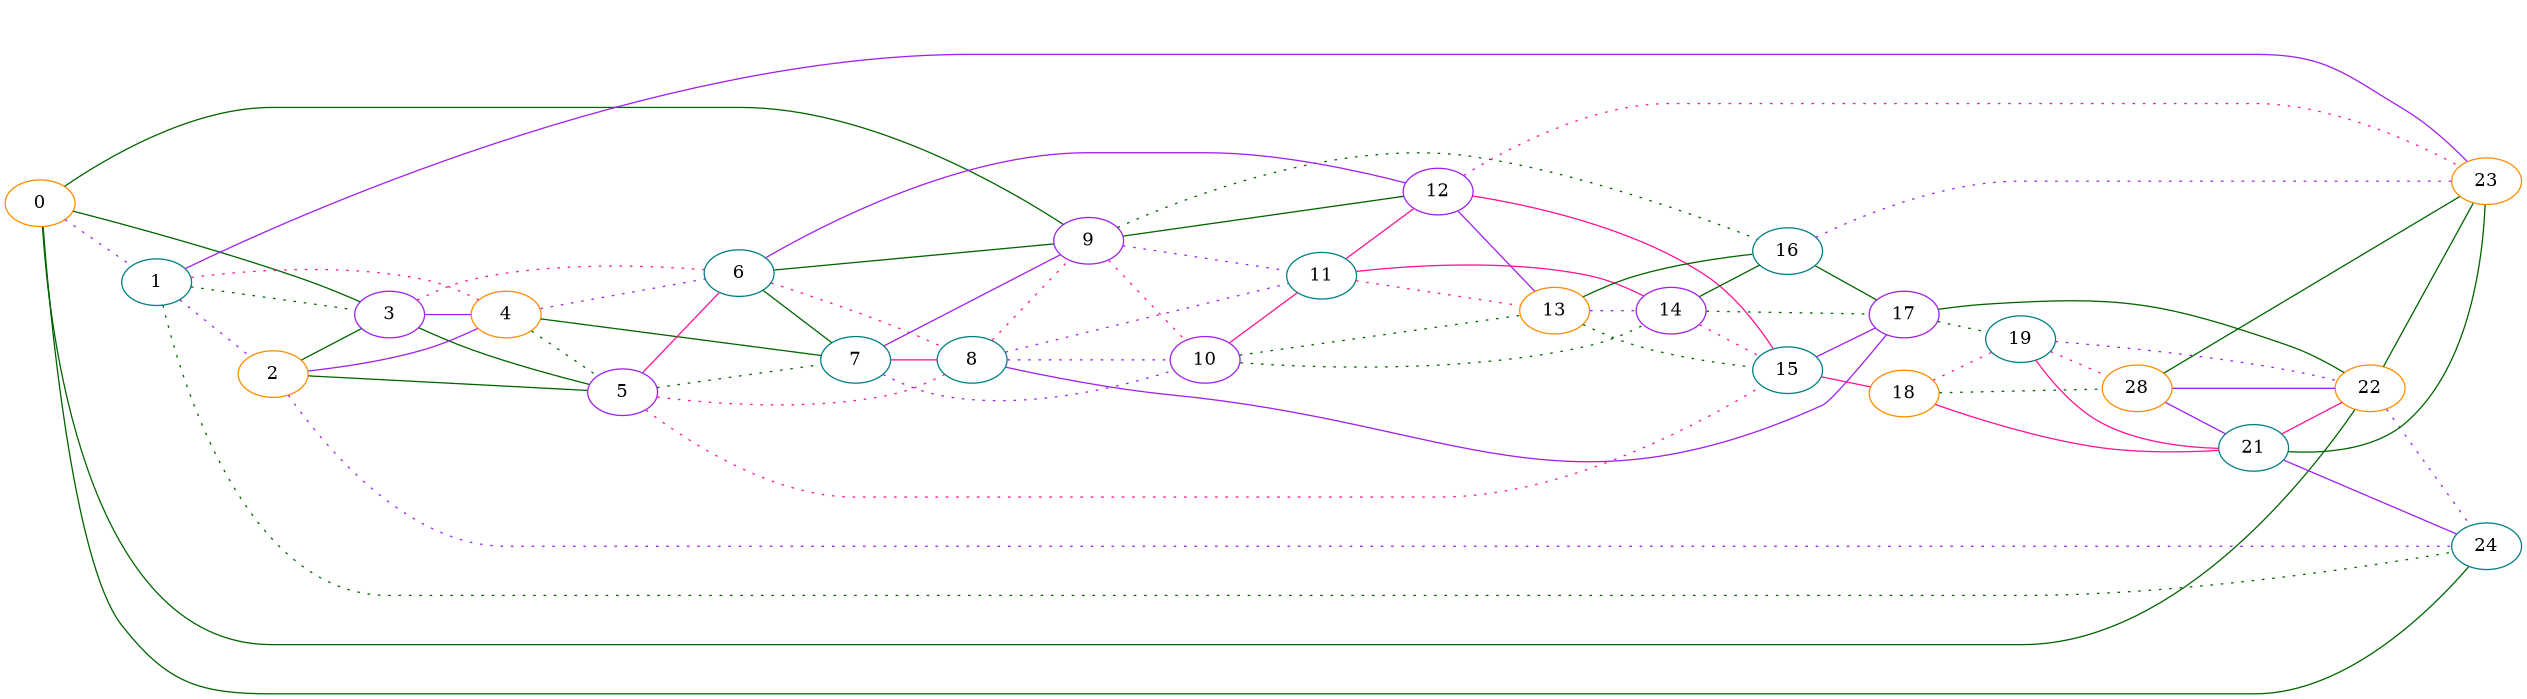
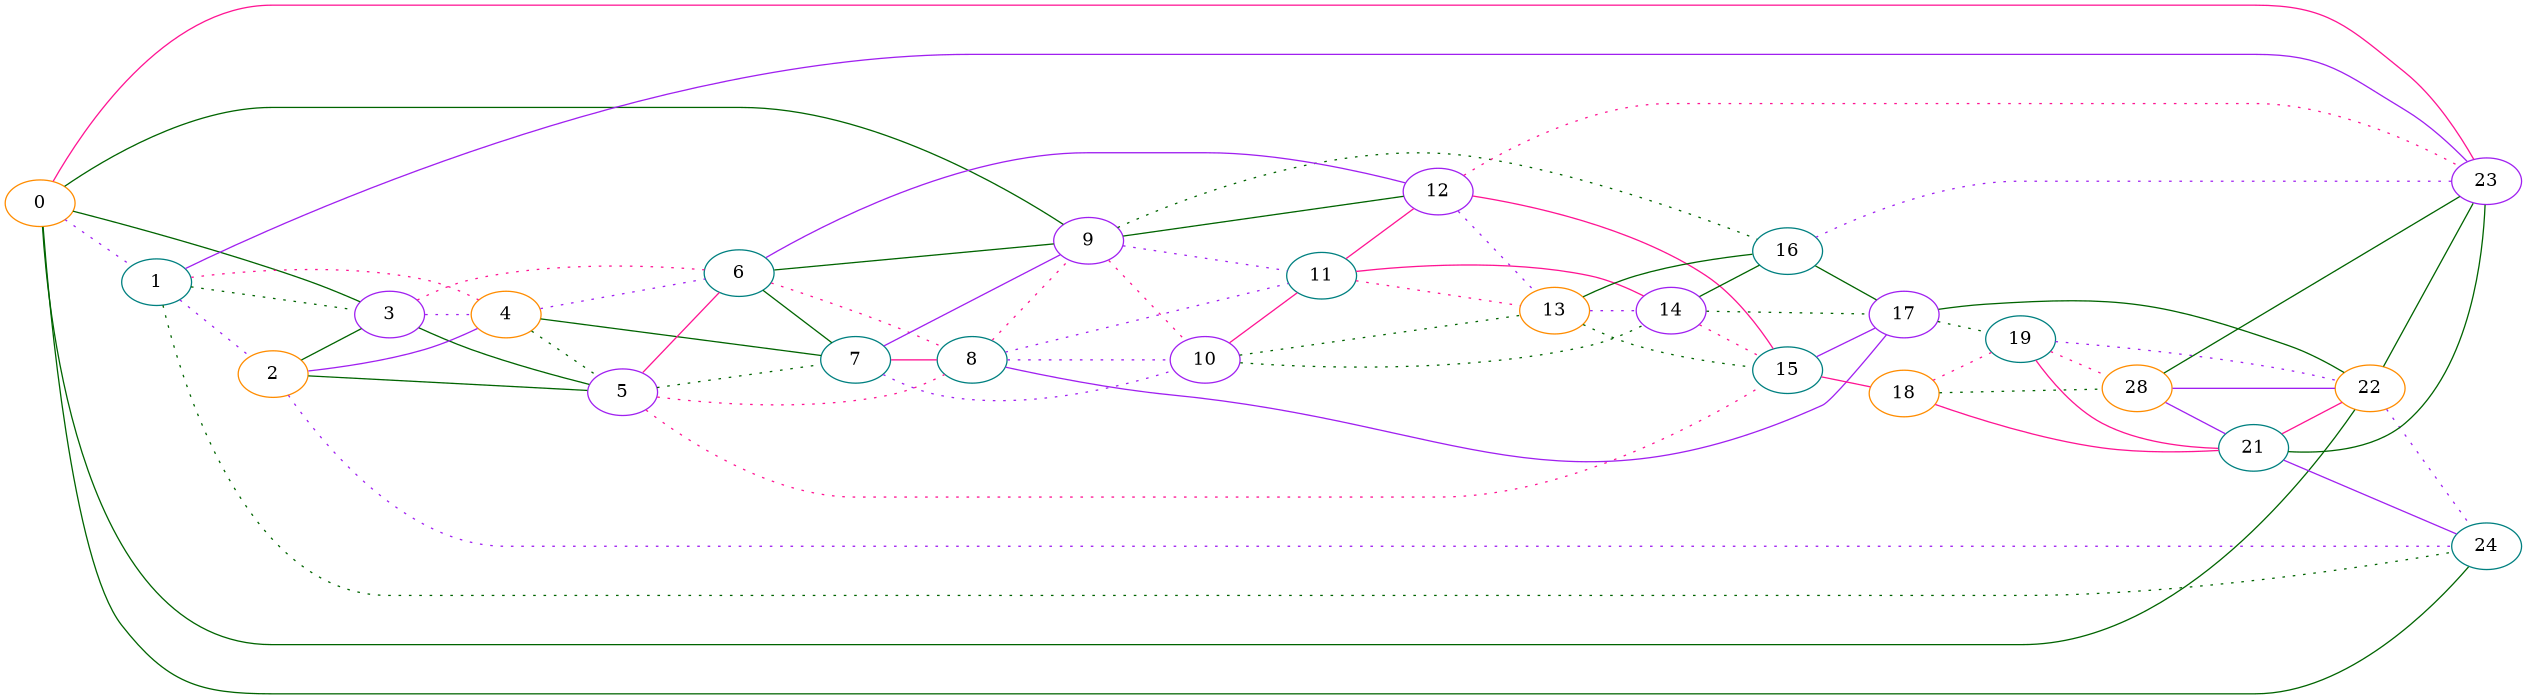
none -> (1257, 5)
(2487, 181) -> (2487, 181)
(1497, 251) -> (1497, 251)
(448, 315) -> (448, 315)
